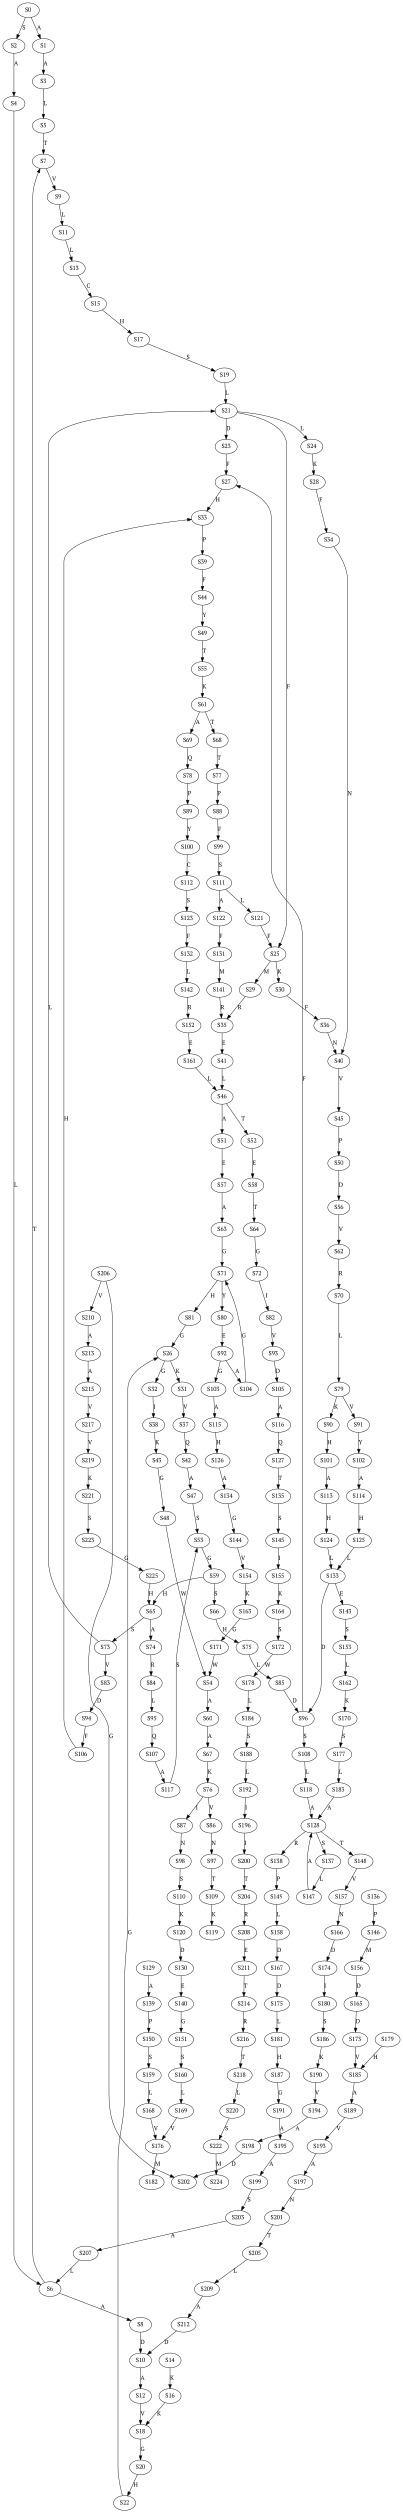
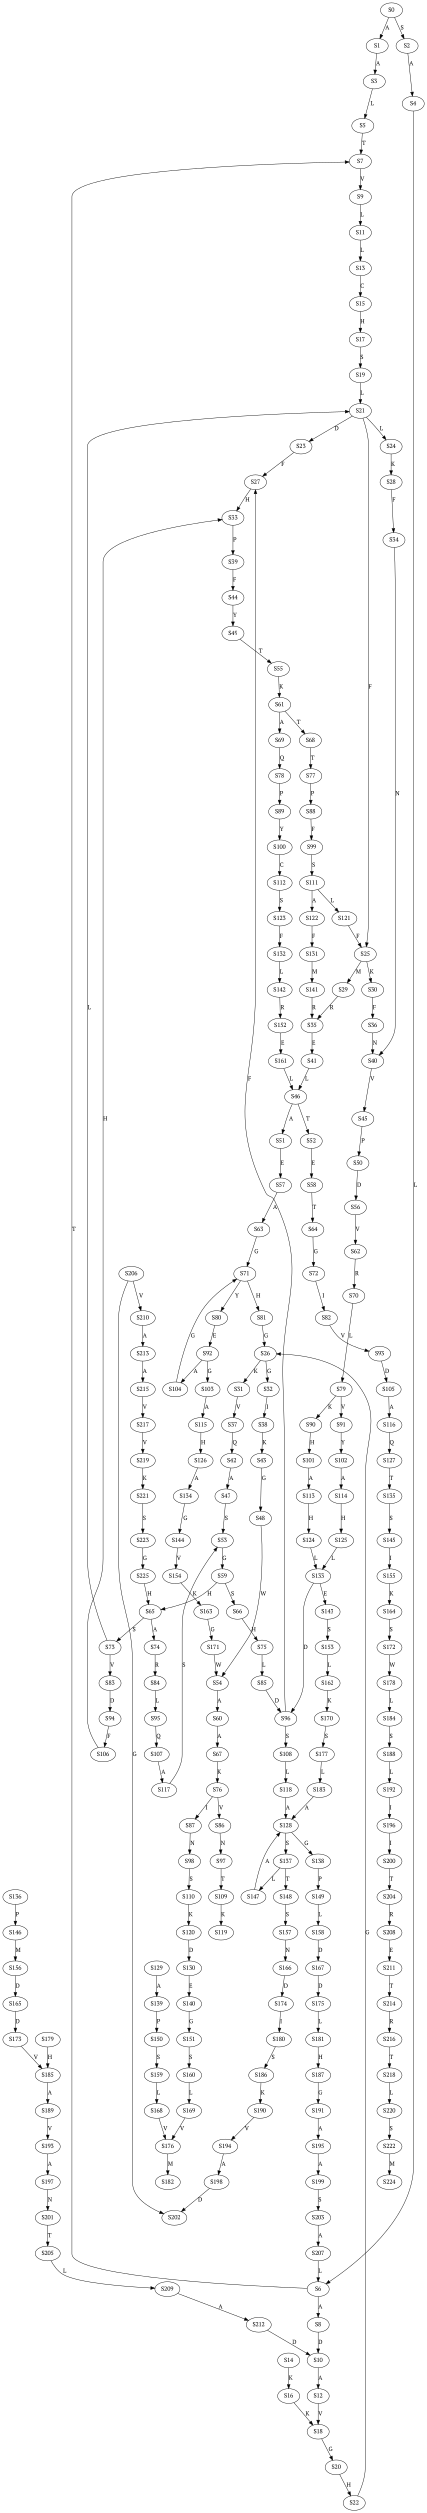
(335, 1842) -> (286, 1877)
(296, 1844) -> (306, 1844)
(354, 1879) -> (287, 1915)
